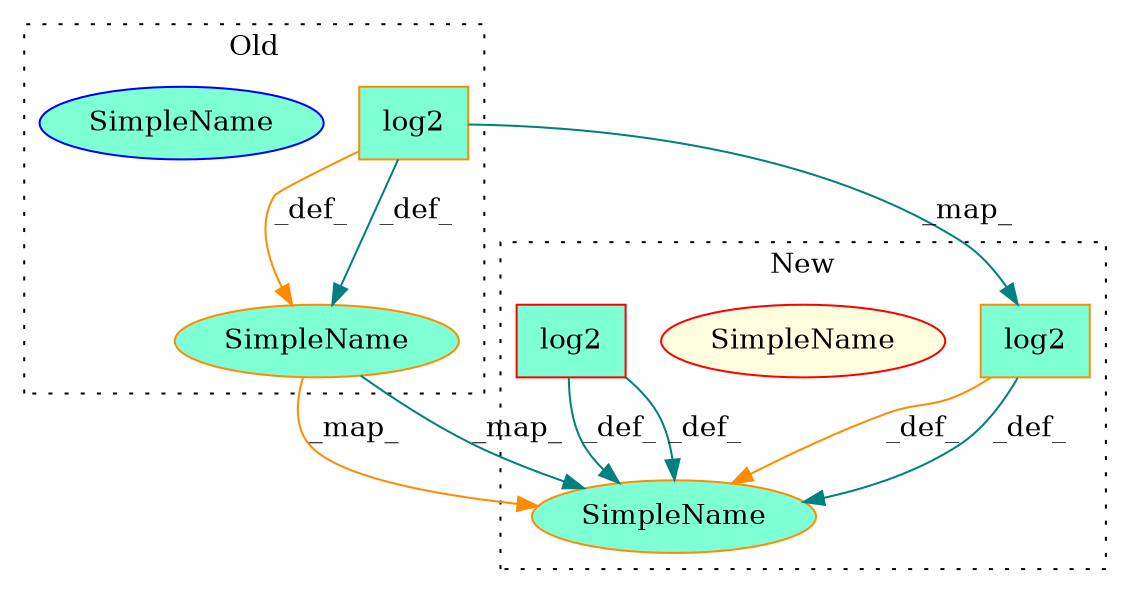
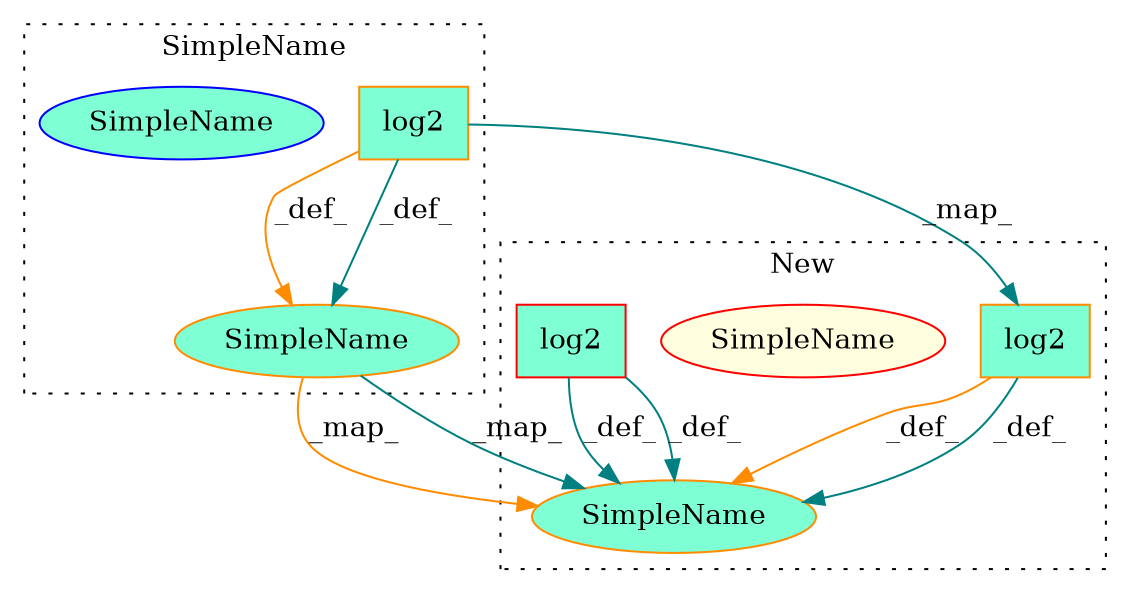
(254, 47) -> (254, 47)
